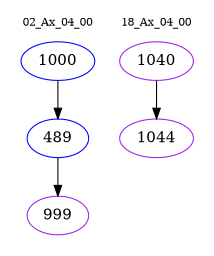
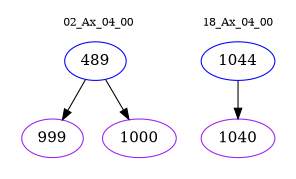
(58, 61) -> (139, 138)
(58, 94) -> (115, 95)
(157, 94) -> (238, 94)
(157, 138) -> (238, 61)
